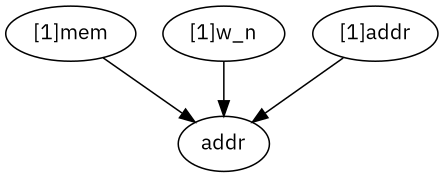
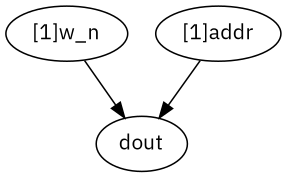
(71, 34) -> none
(224, 144) -> (142, 144)
